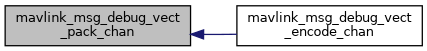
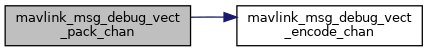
(220, 34) -> (207, 17)
